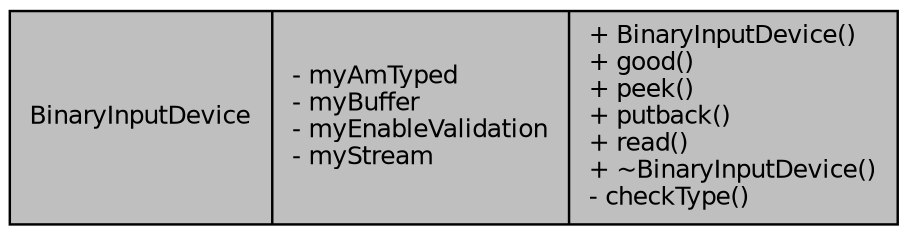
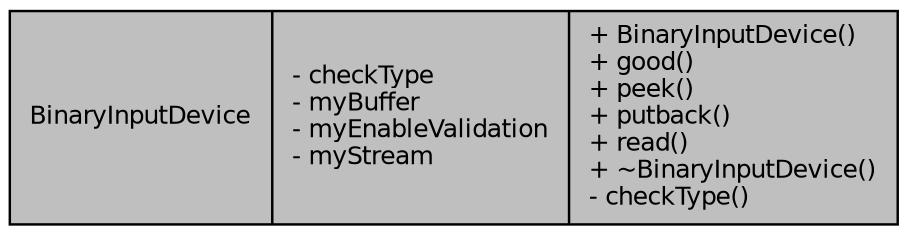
(375, 76) -> (363, 76)
